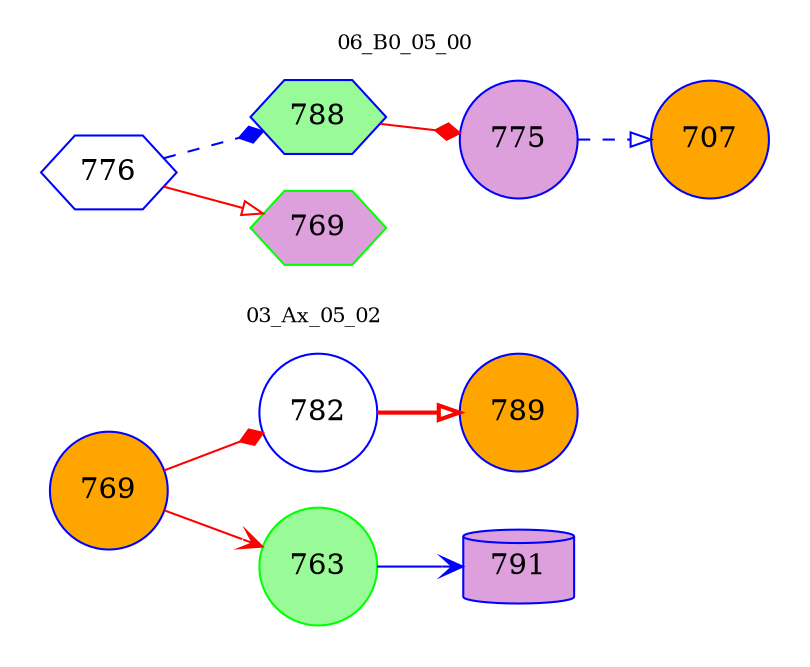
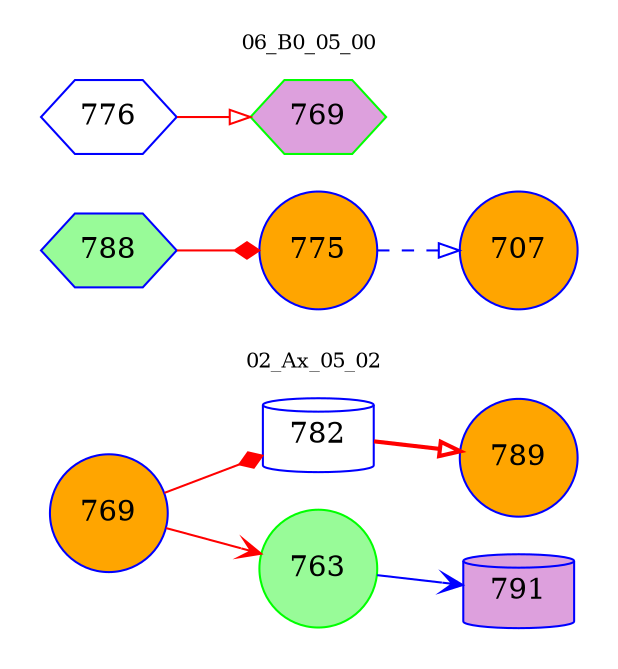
(519, 140) -> (318, 250)
(201, 148) -> none
(314, 317) -> (314, 362)
(318, 413) -> (318, 435)
